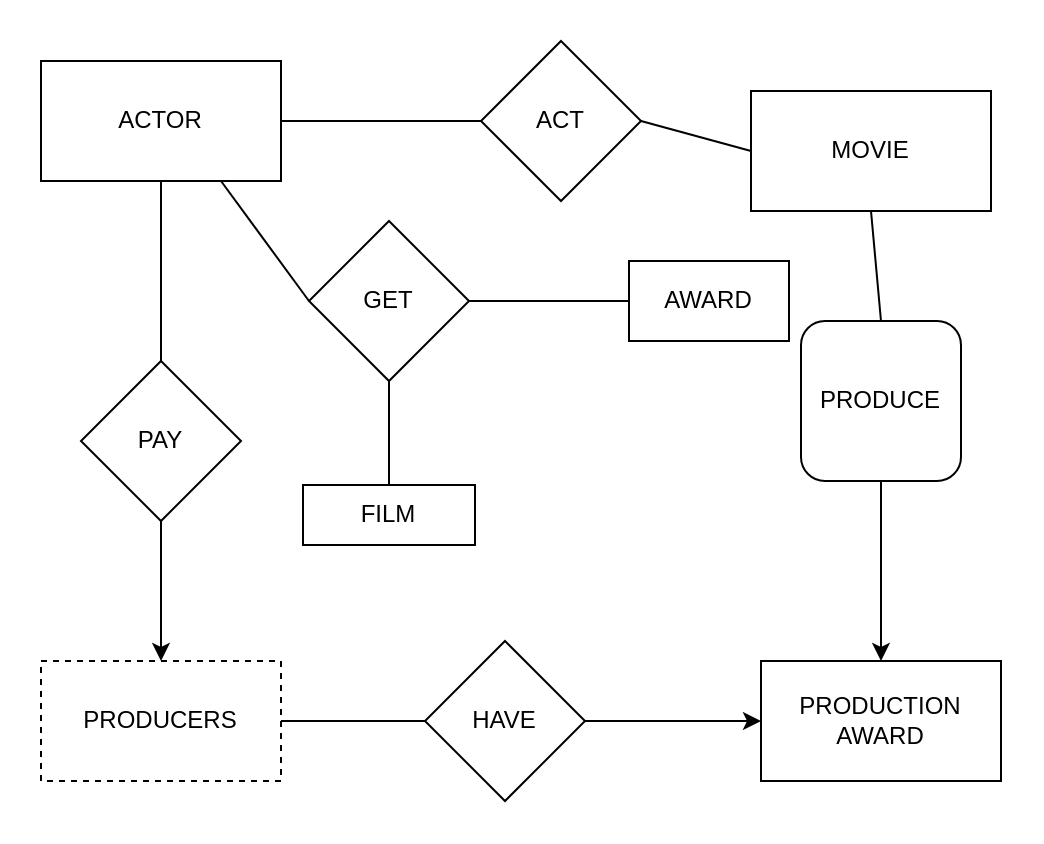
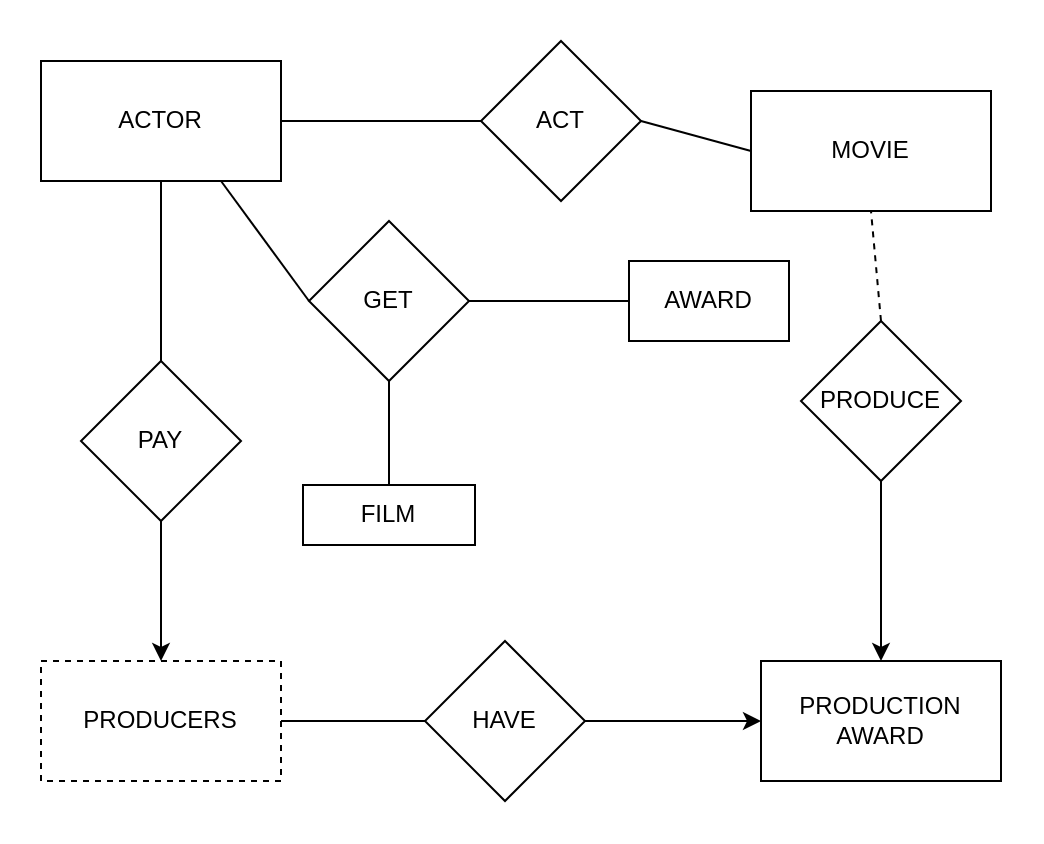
(876, 266) -> (876, 266)
(881, 401) -> (881, 401)
